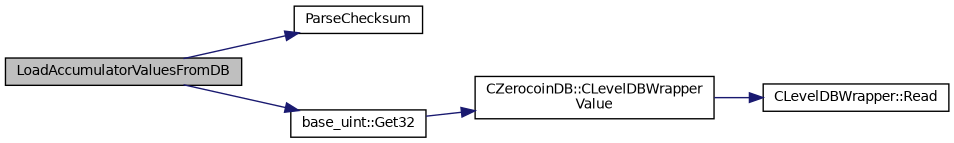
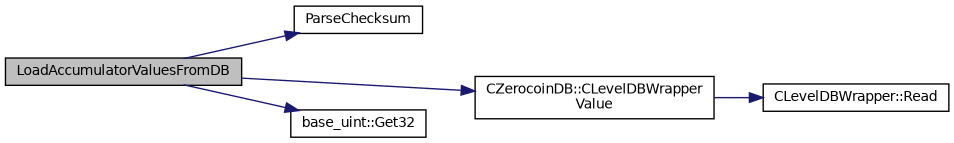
(444, 114) -> (351, 84)
